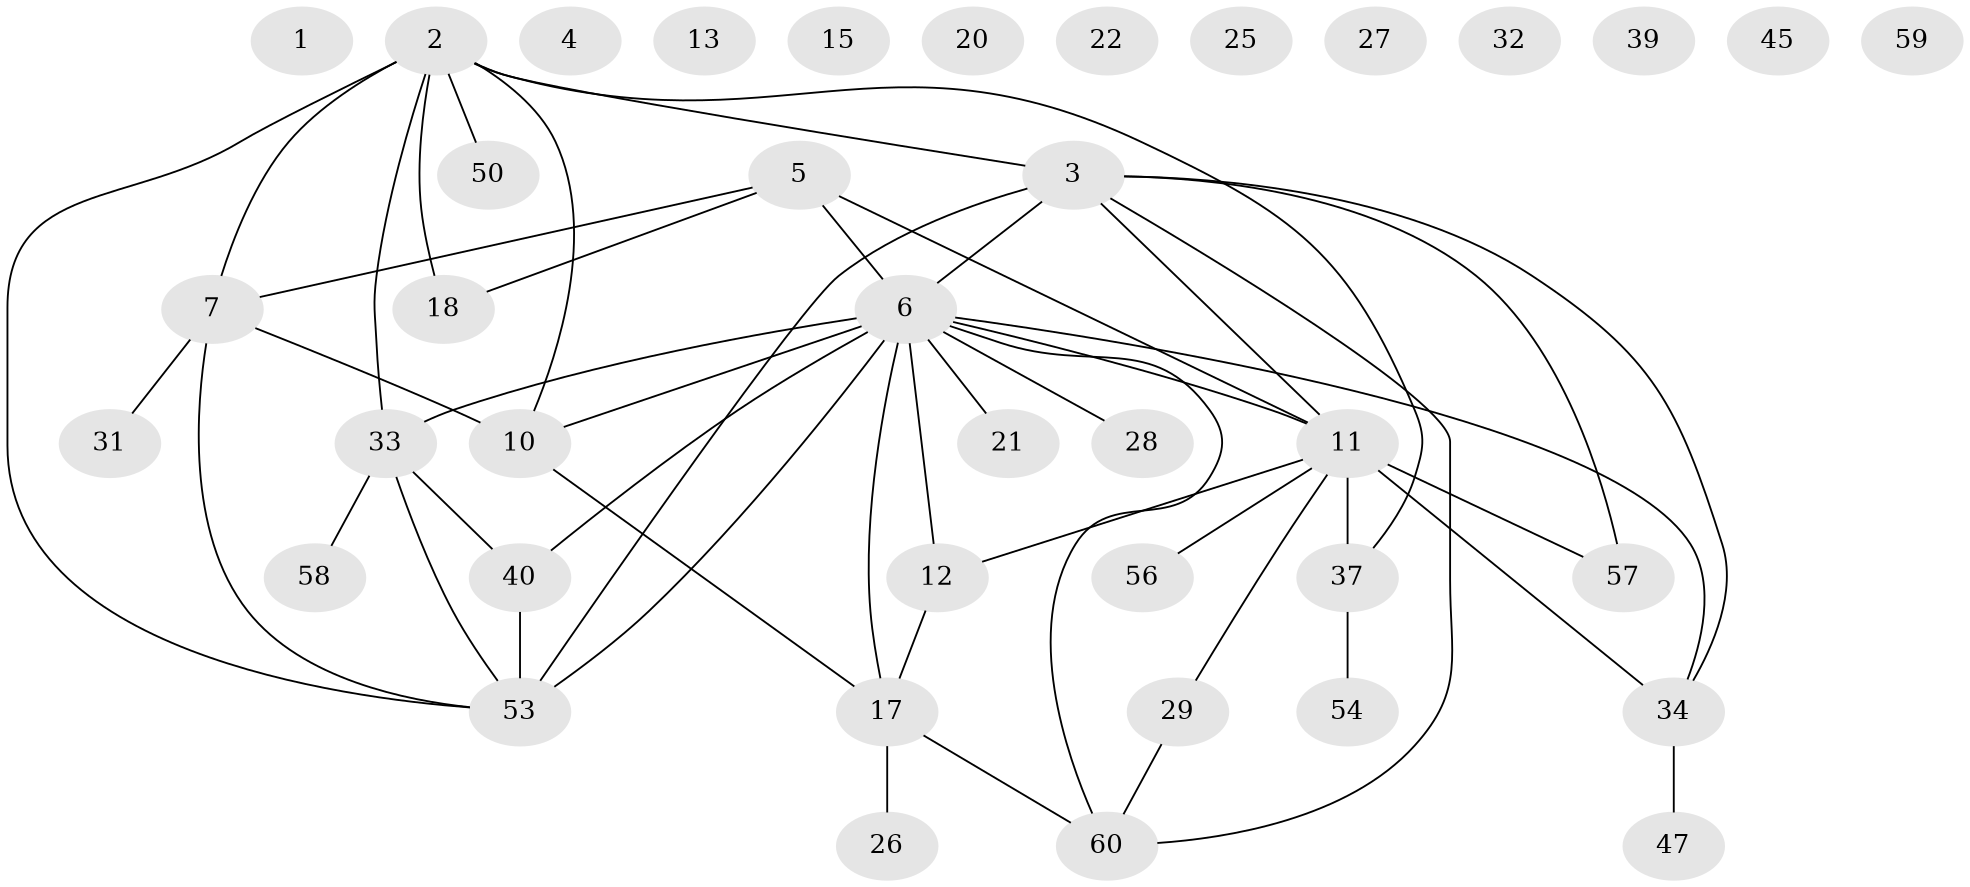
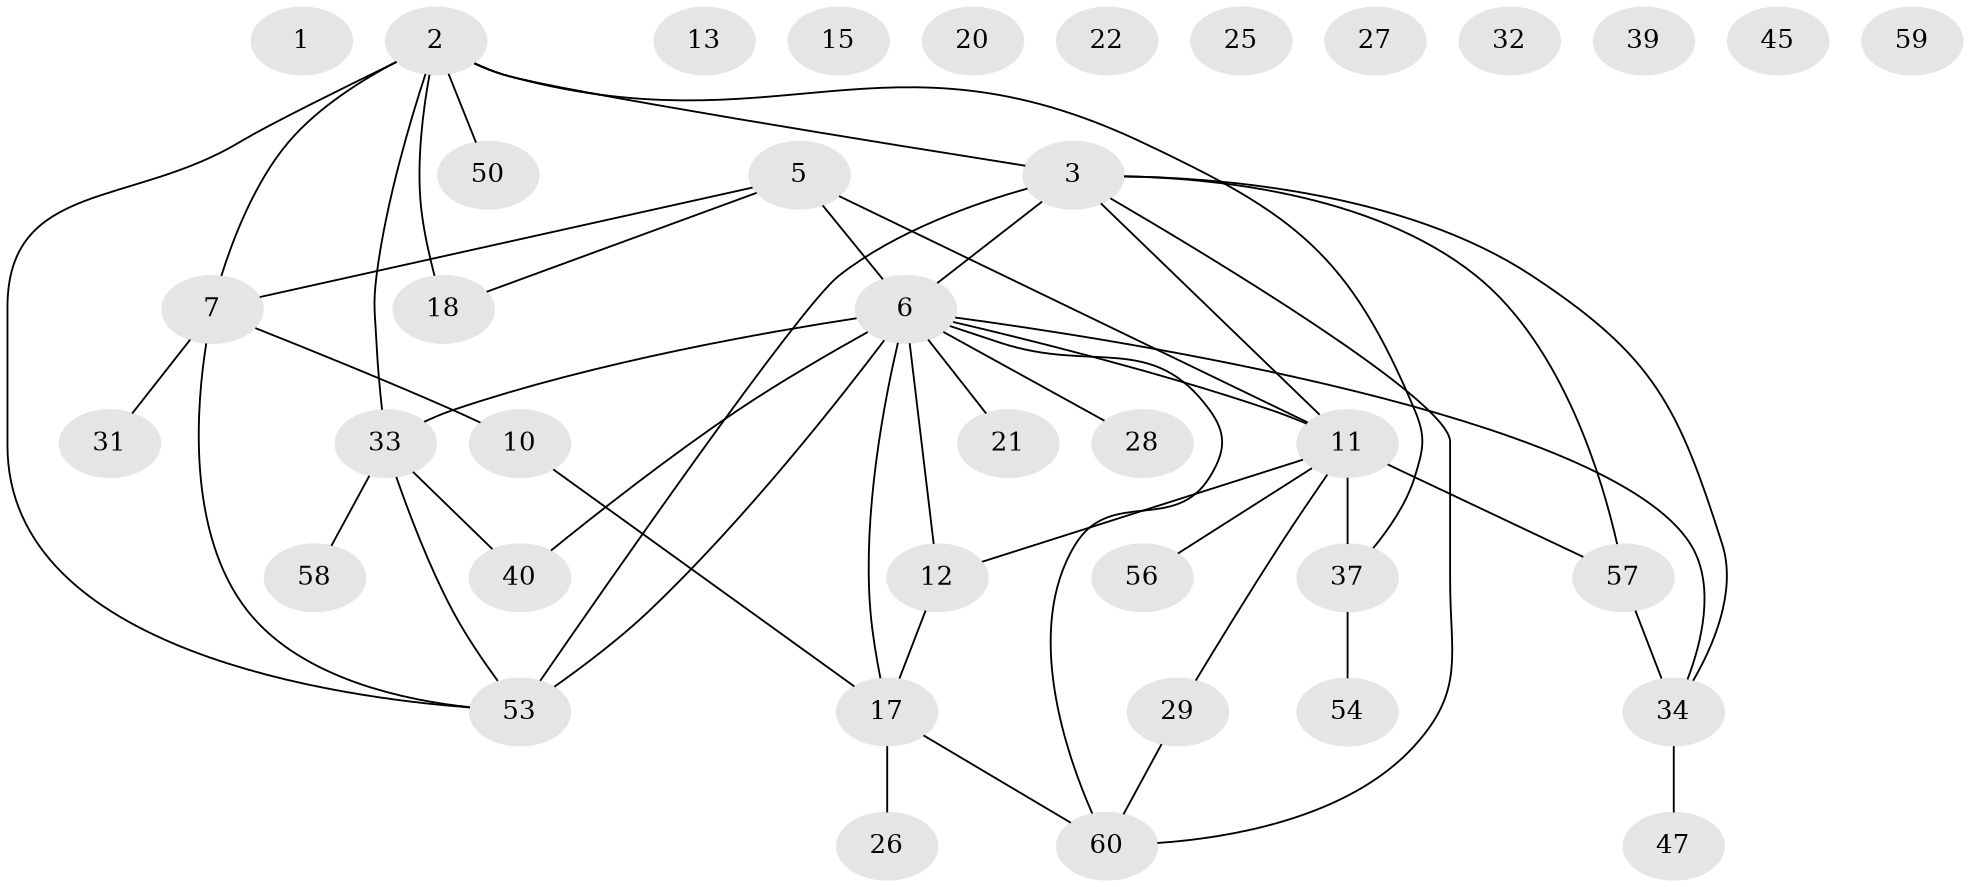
(570, 41) -> none
(573, 211) -> none
(713, 377) -> none
(1511, 578) -> (1648, 645)
(520, 645) -> none
